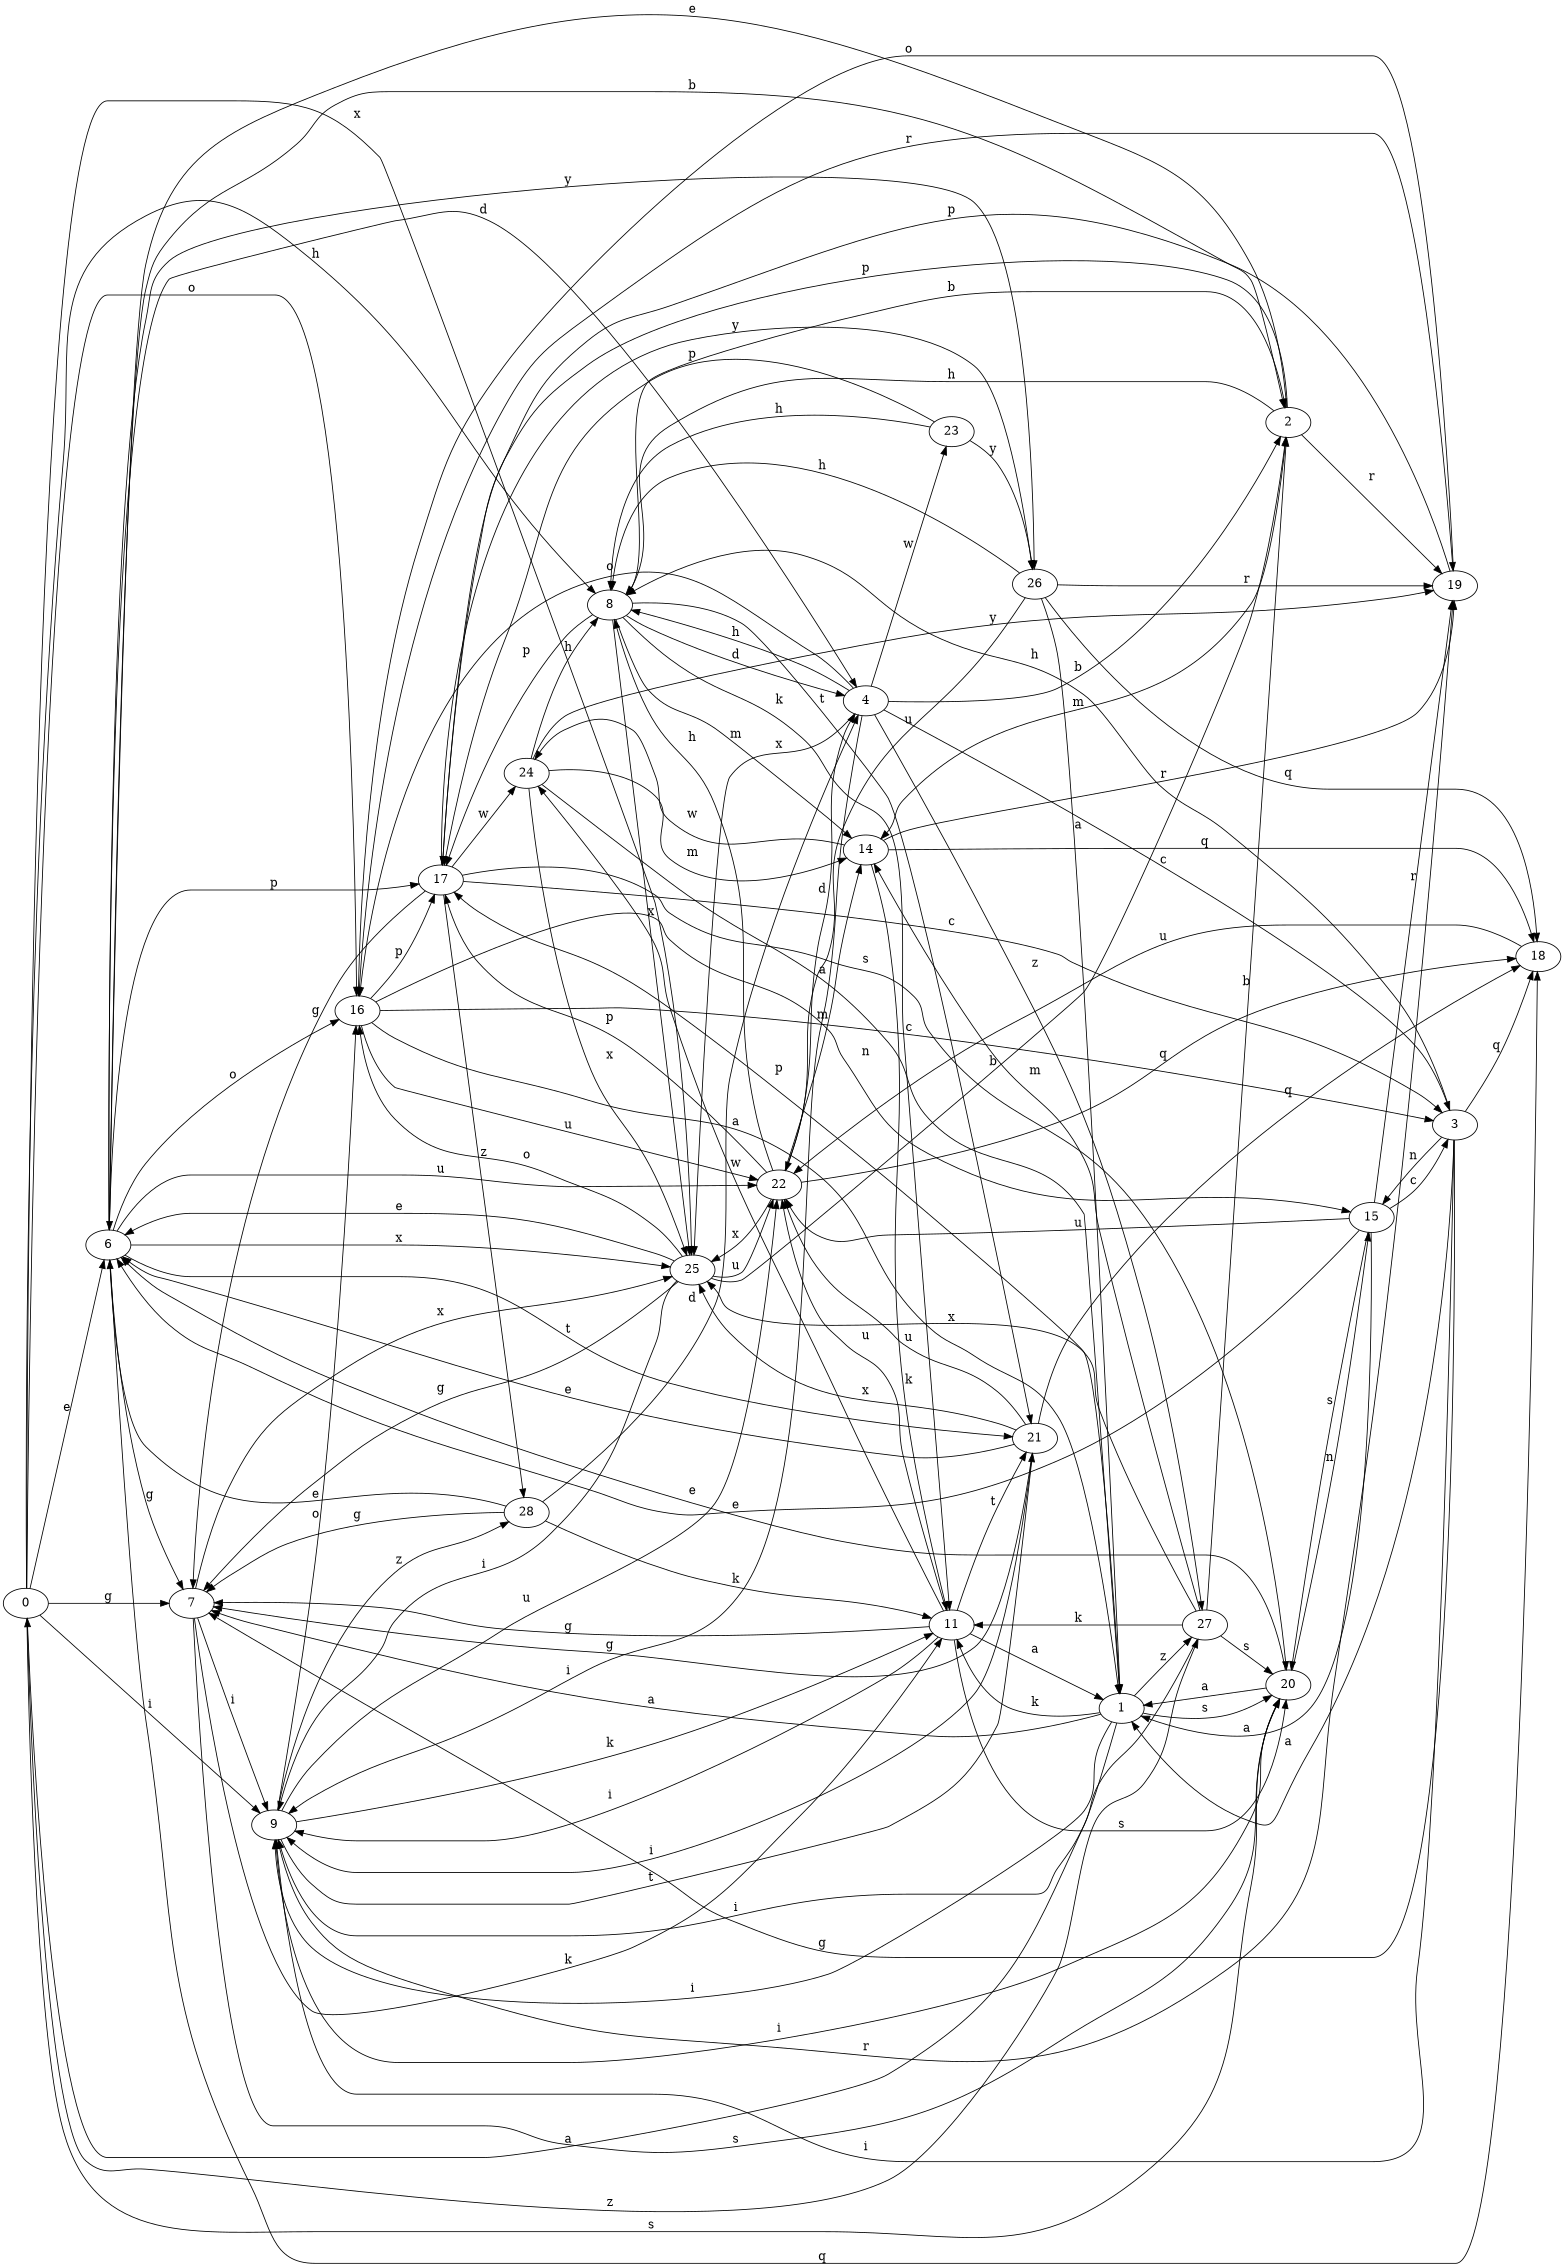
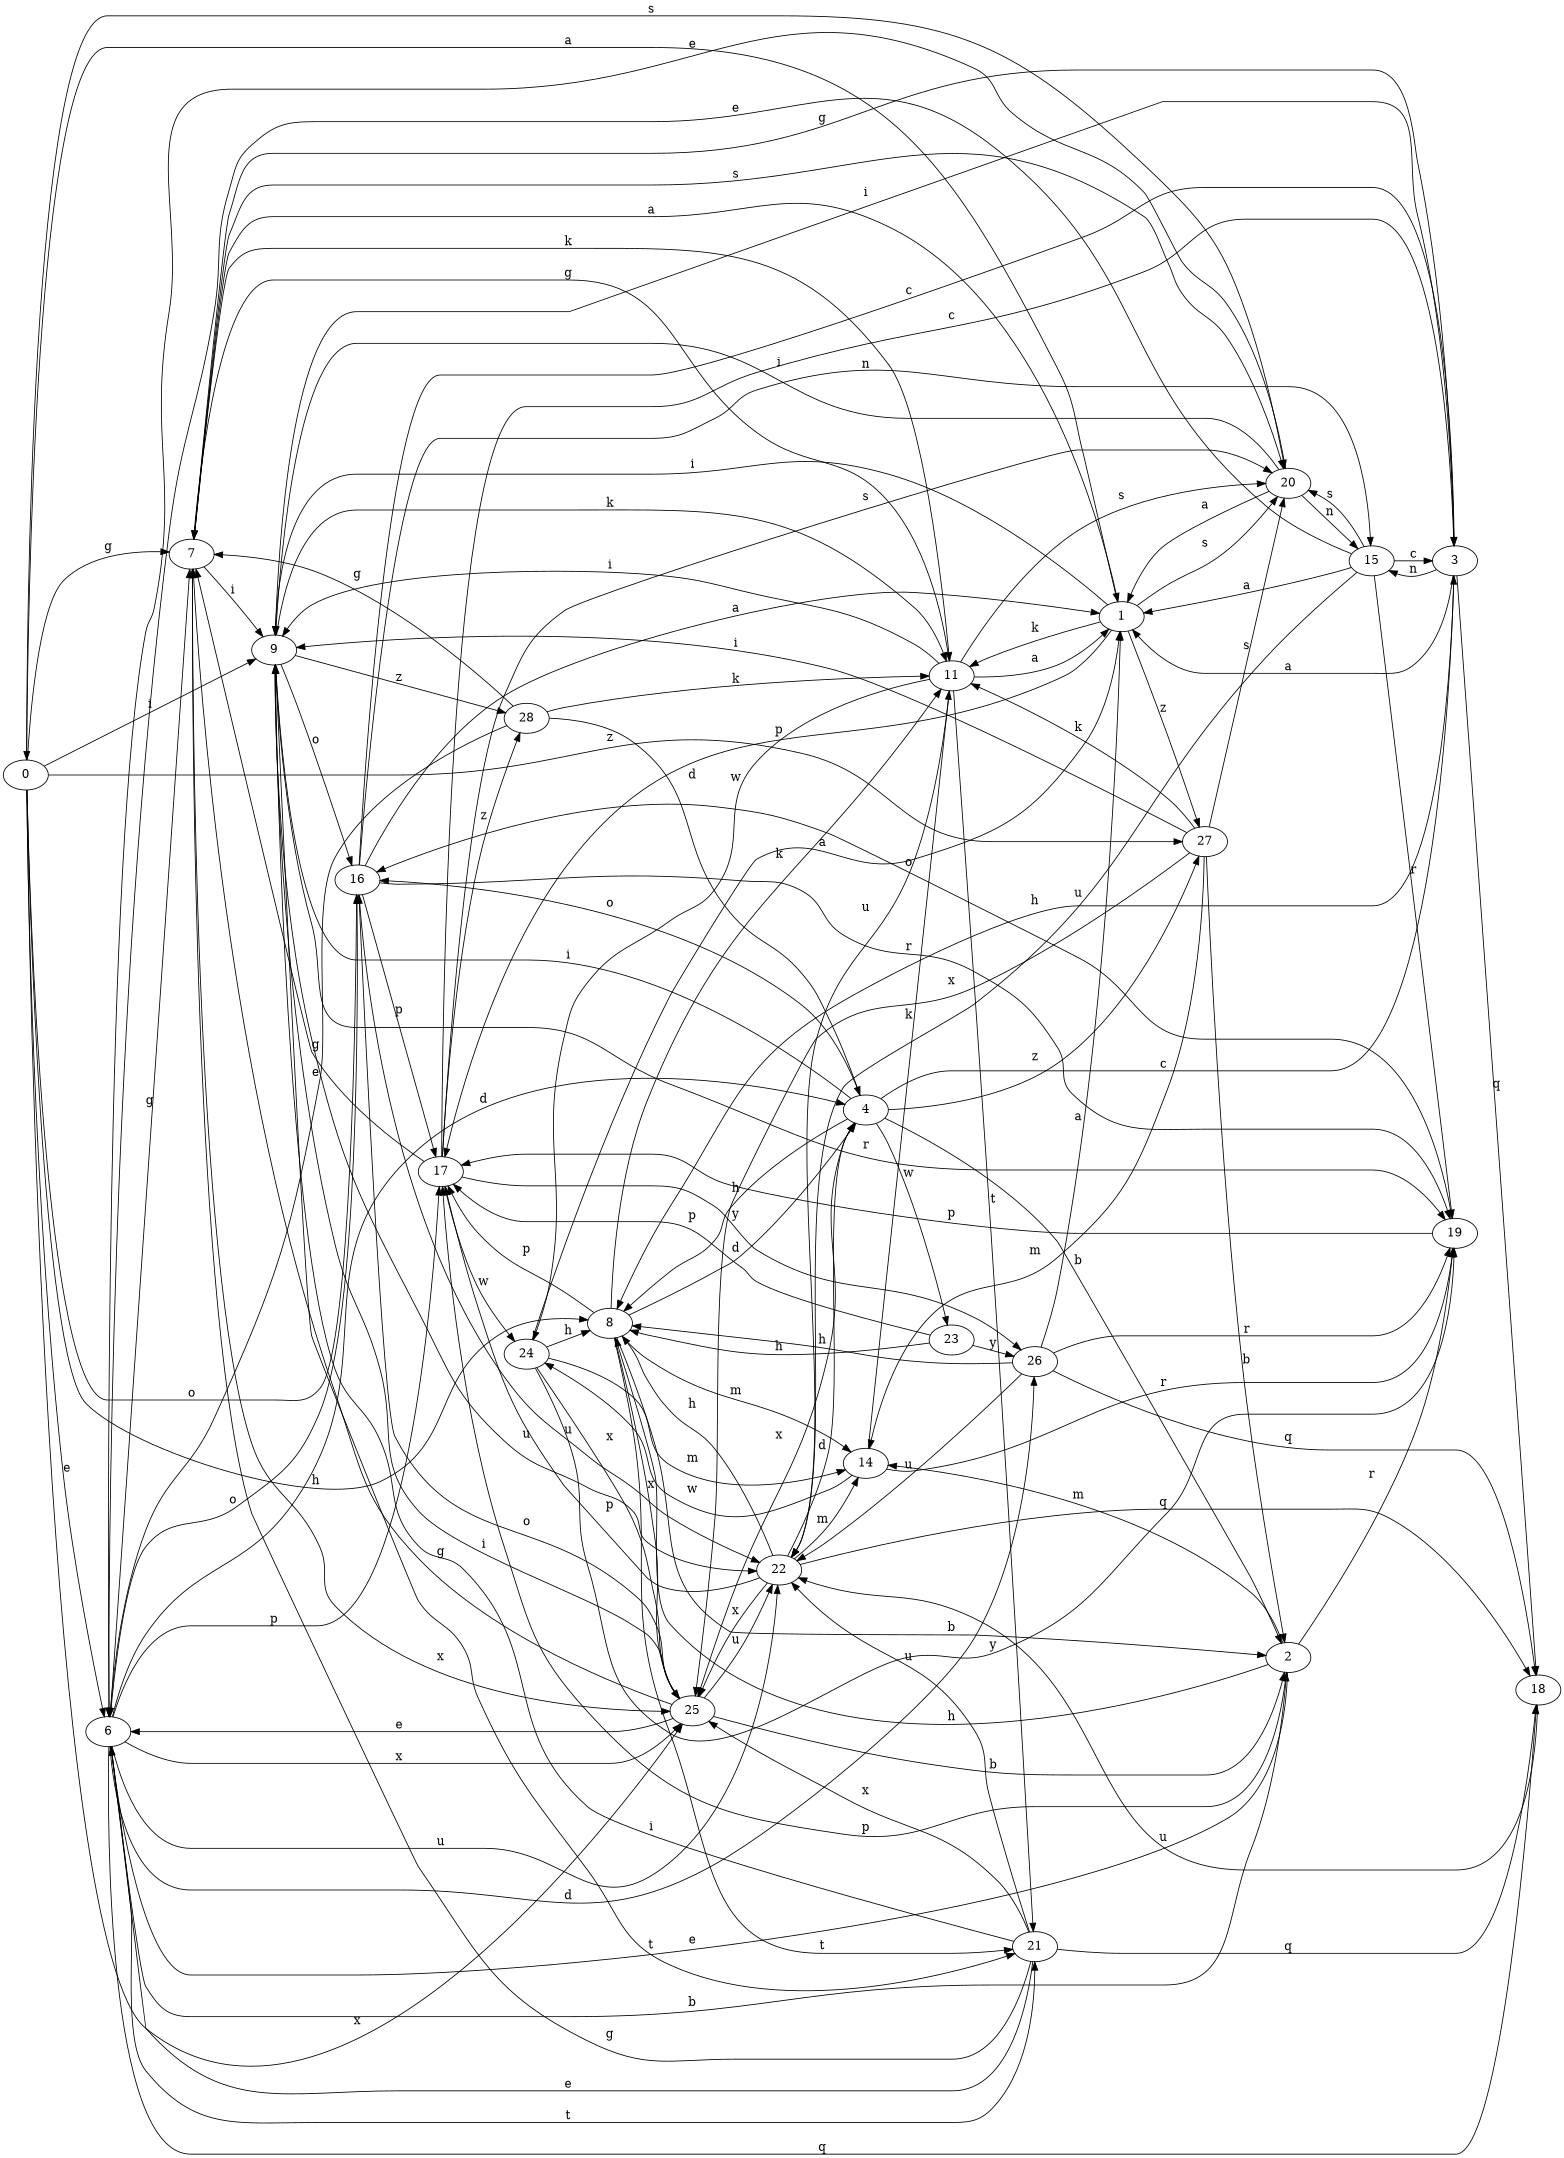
(568, 180) -> (568, 1896)
(1233, 848) -> none
(657, 1708) -> (631, 217)
